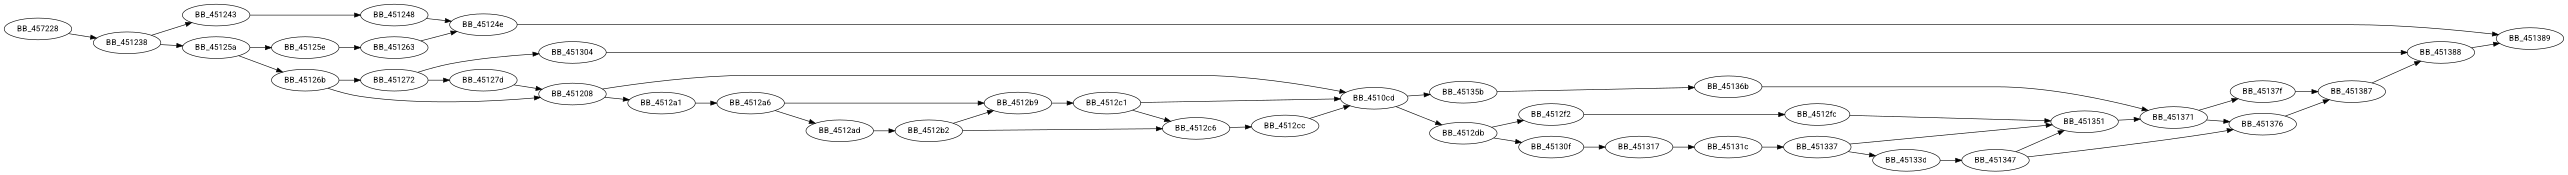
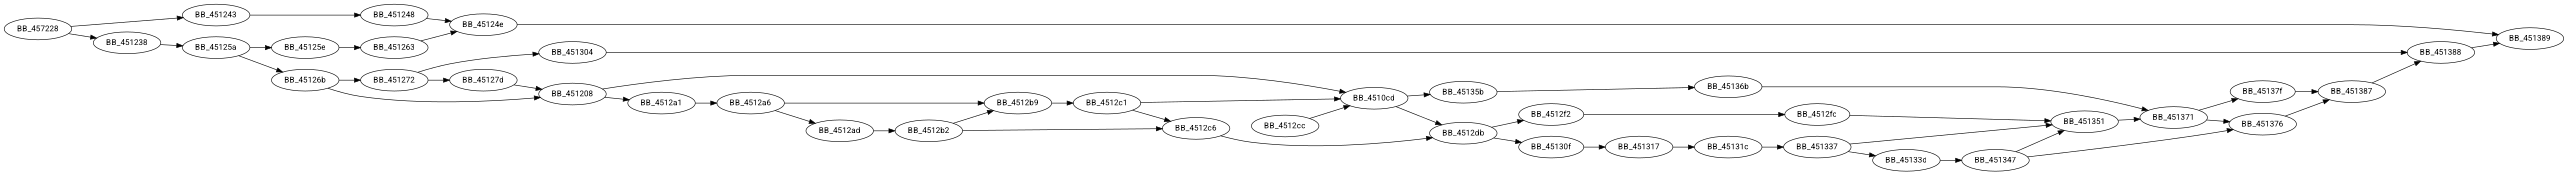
(169, 30) -> (124, 22)
(1238, 127) -> (1323, 146)
